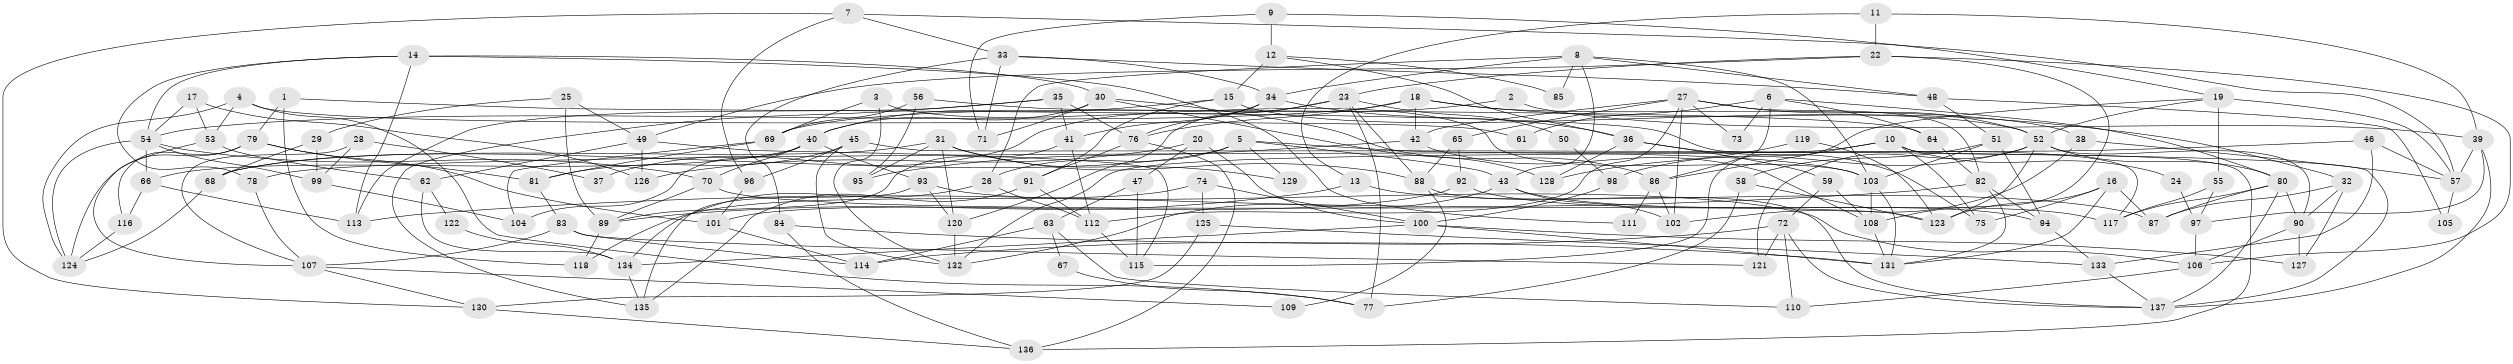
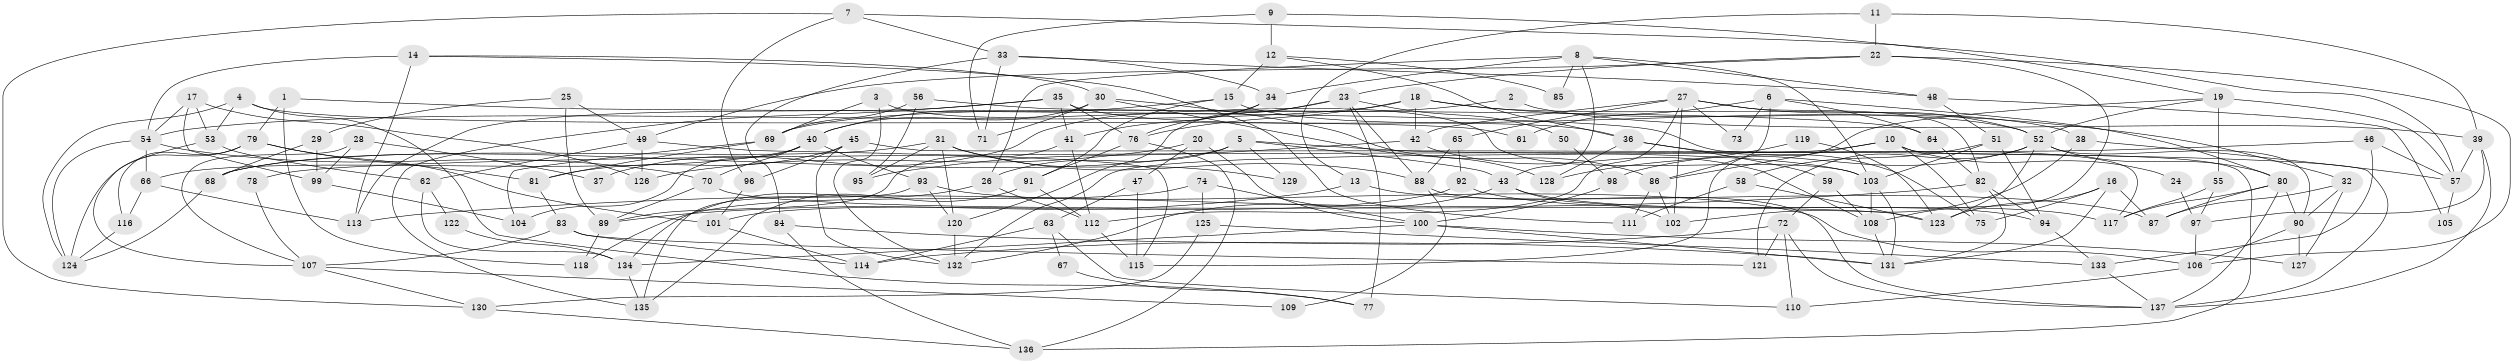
(174, 78) -> none
(1450, 118) -> (1342, 123)
(230, 164) -> (232, 161)
(1577, 279) -> (1685, 201)
